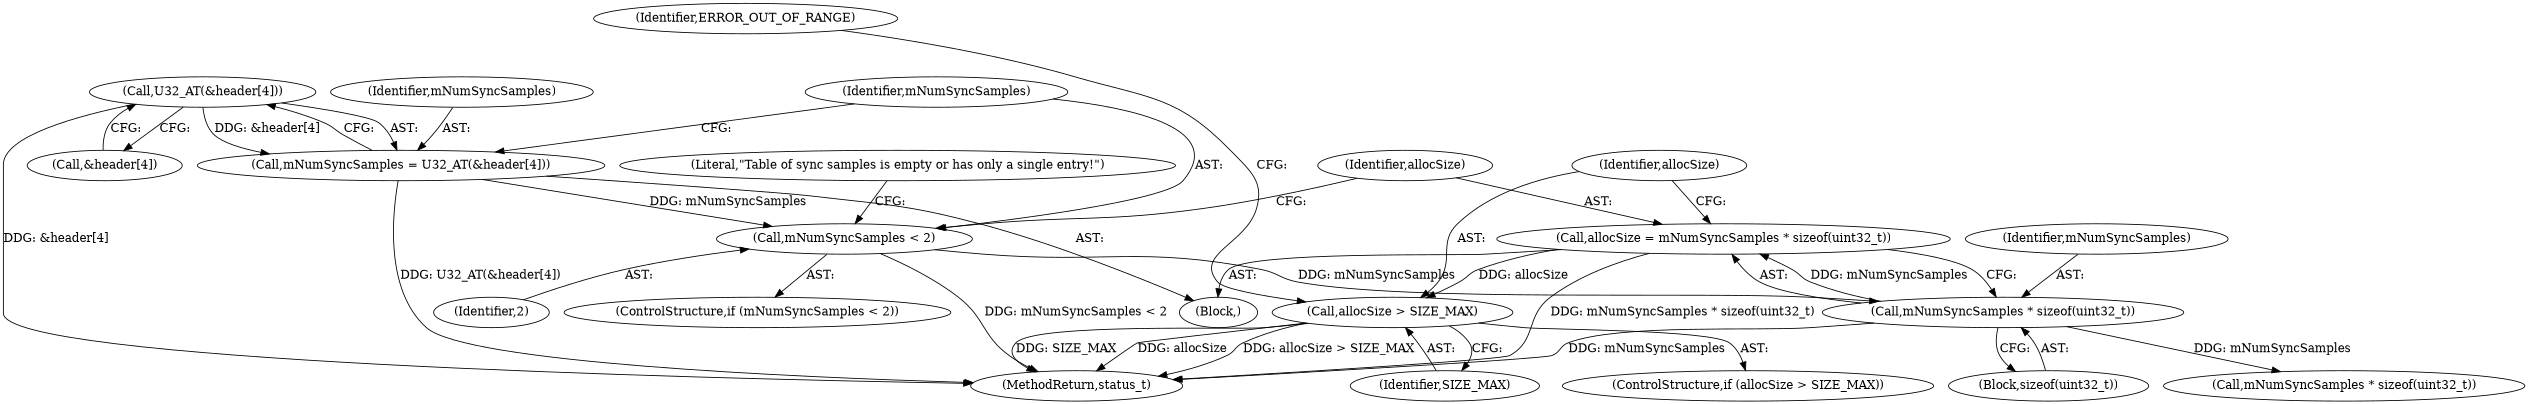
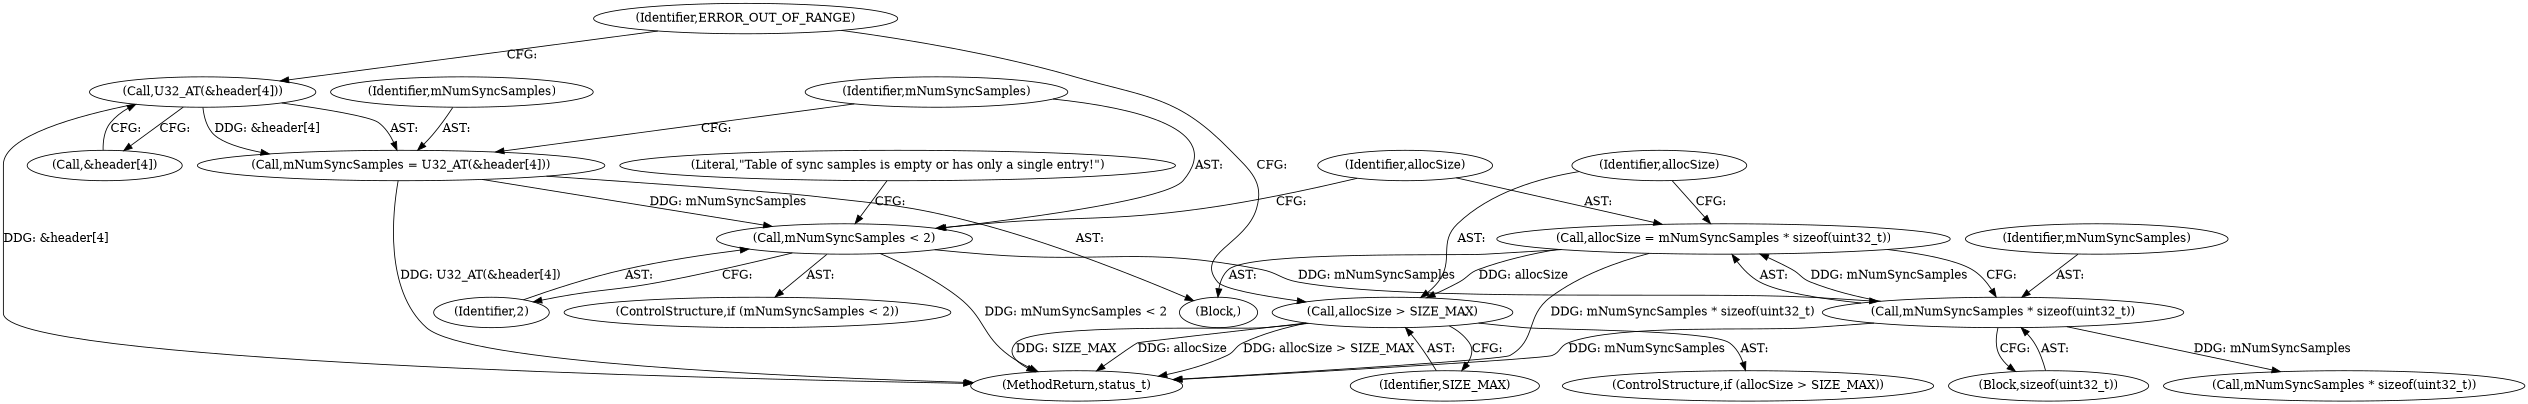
(326, 124) -> (473, 55)
none -> (668, 281)
